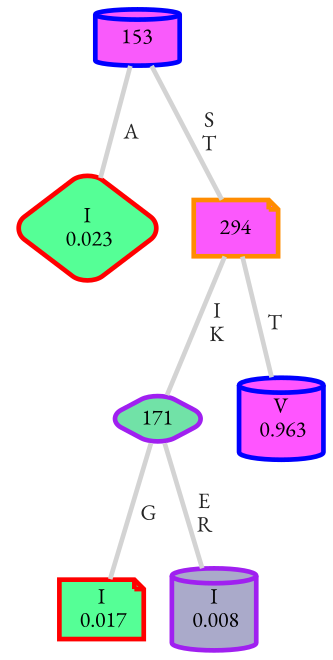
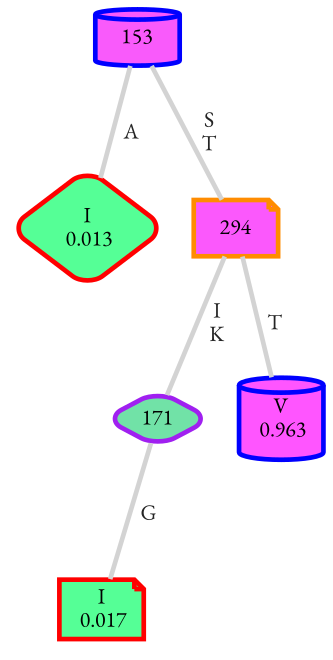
(88, 228) -> (88, 228)
(214, 609) -> none
